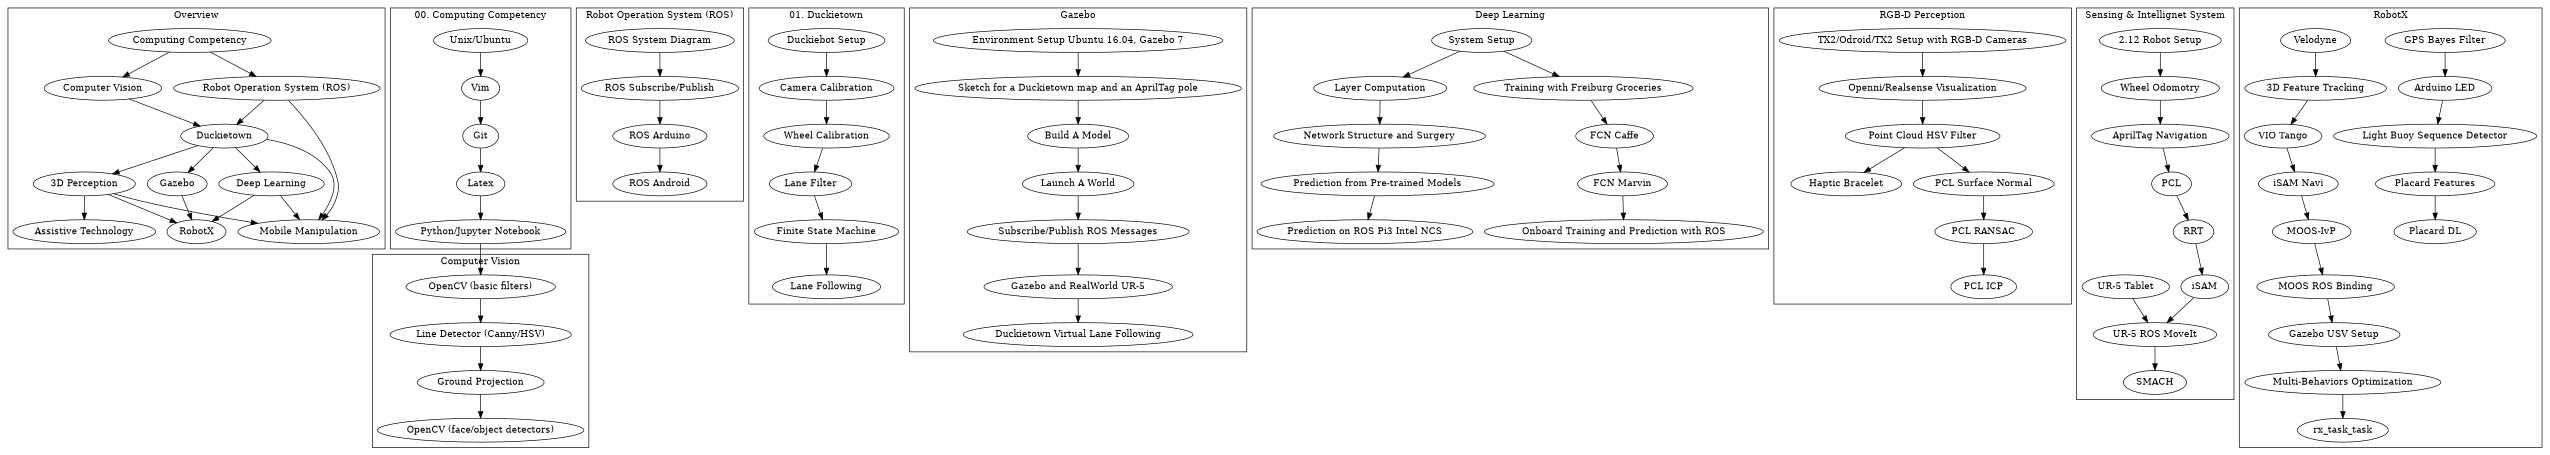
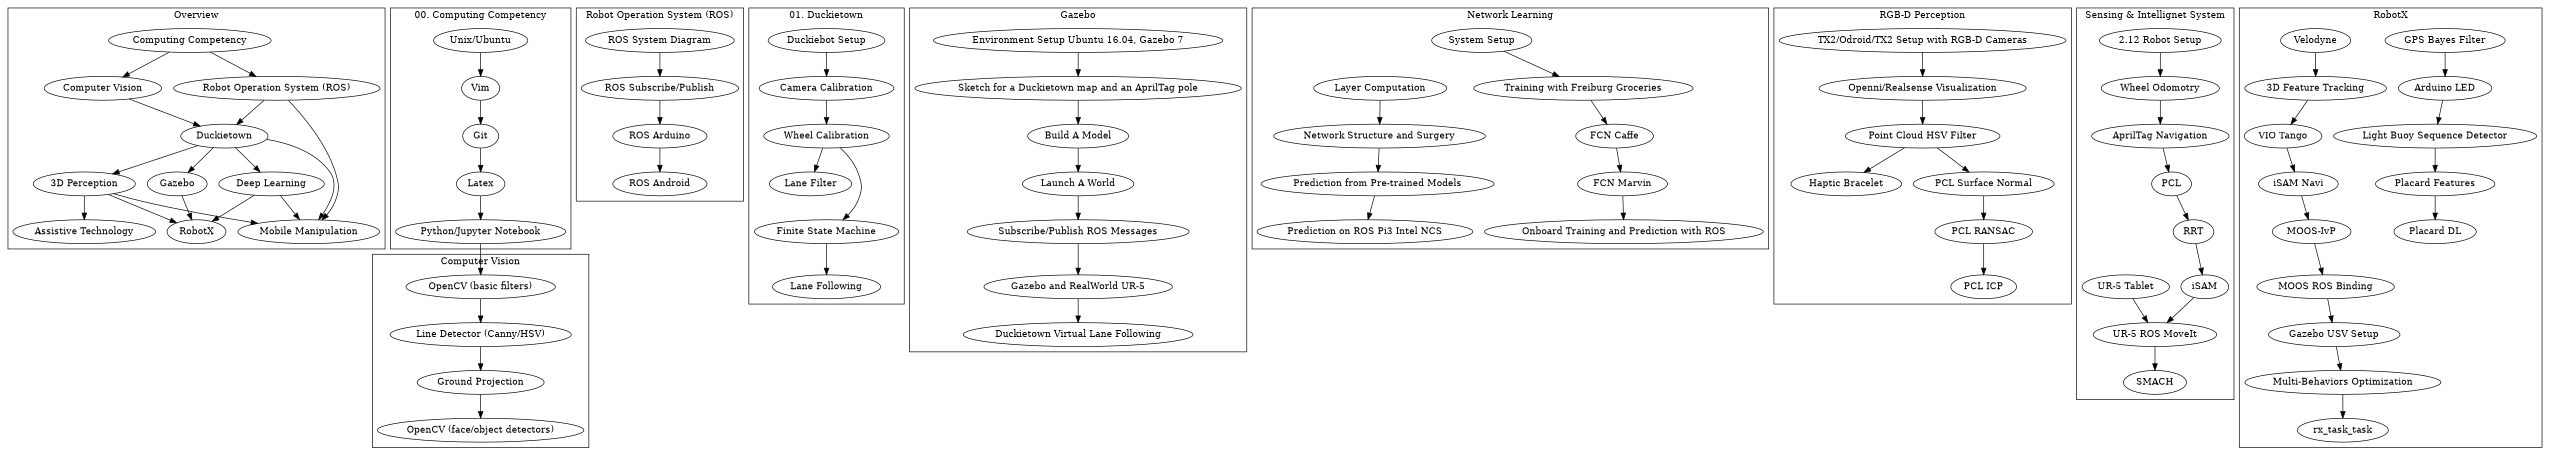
(1510, 16) -> (1510, 16)
(1435, 63) -> none
(817, 205) -> (860, 180)
